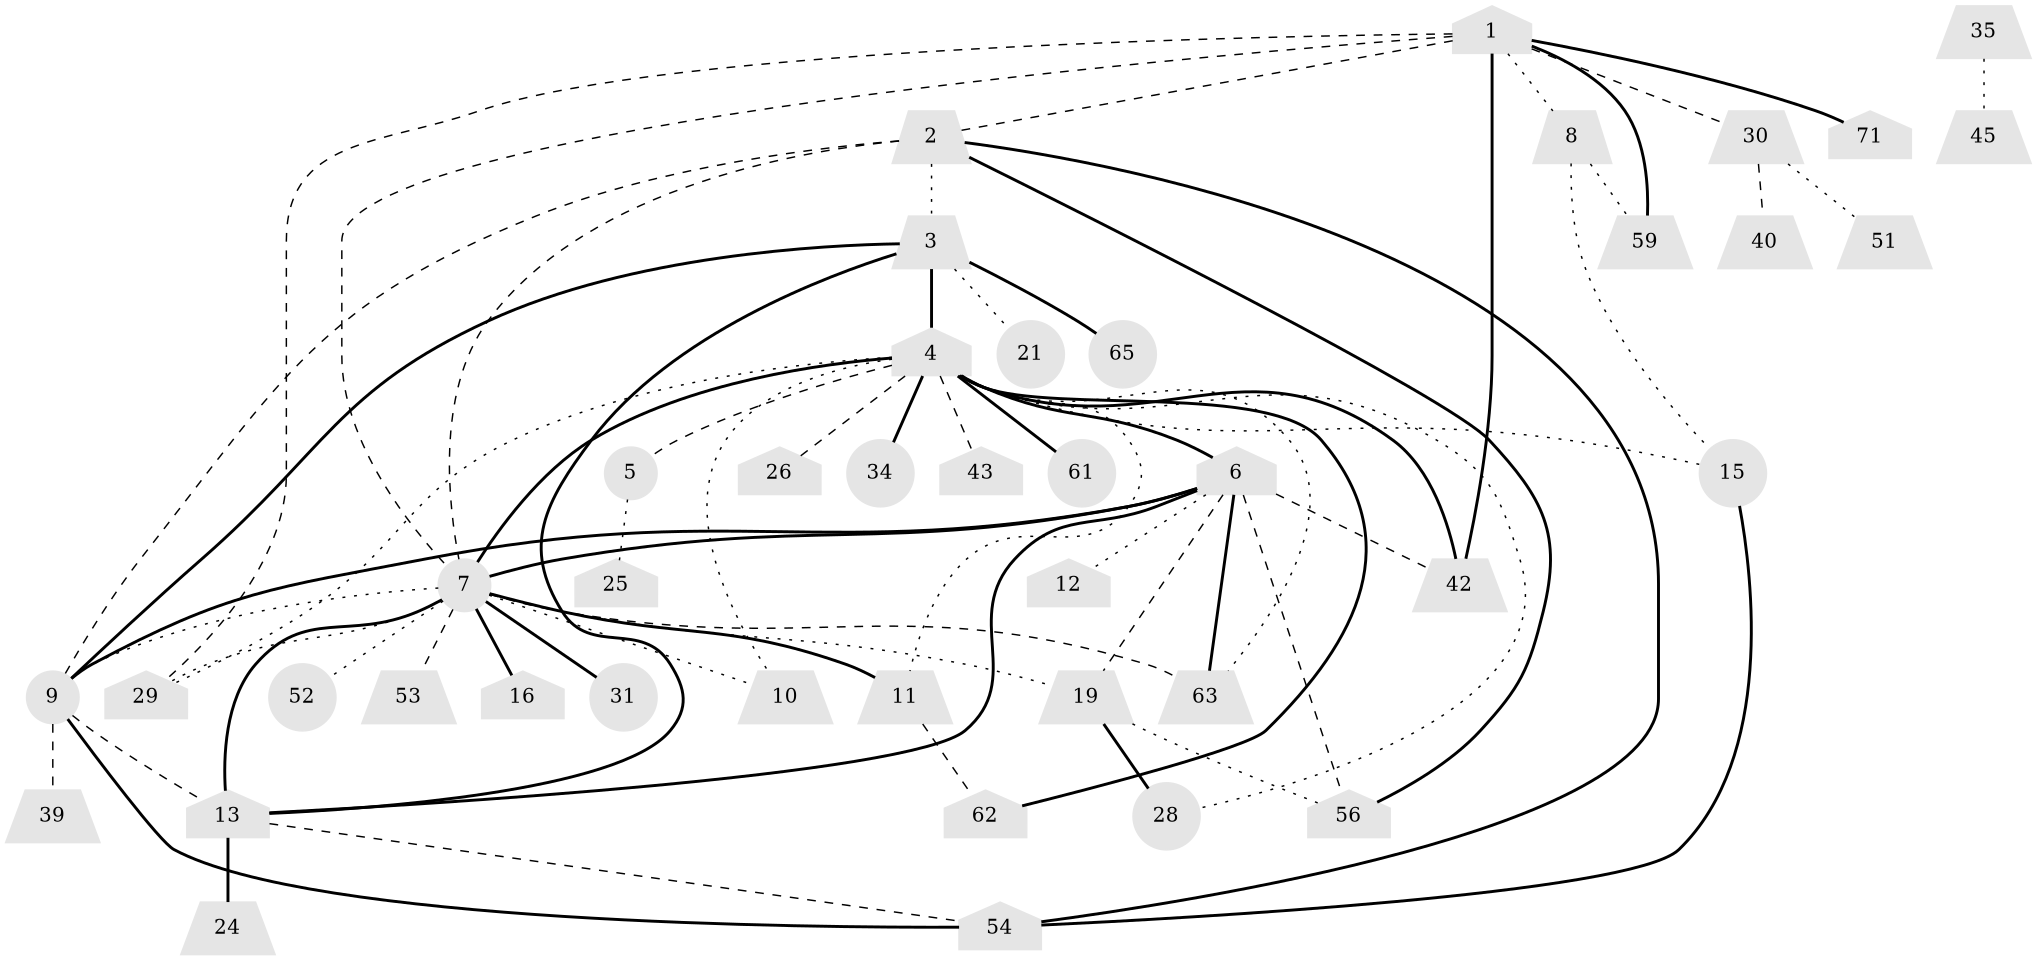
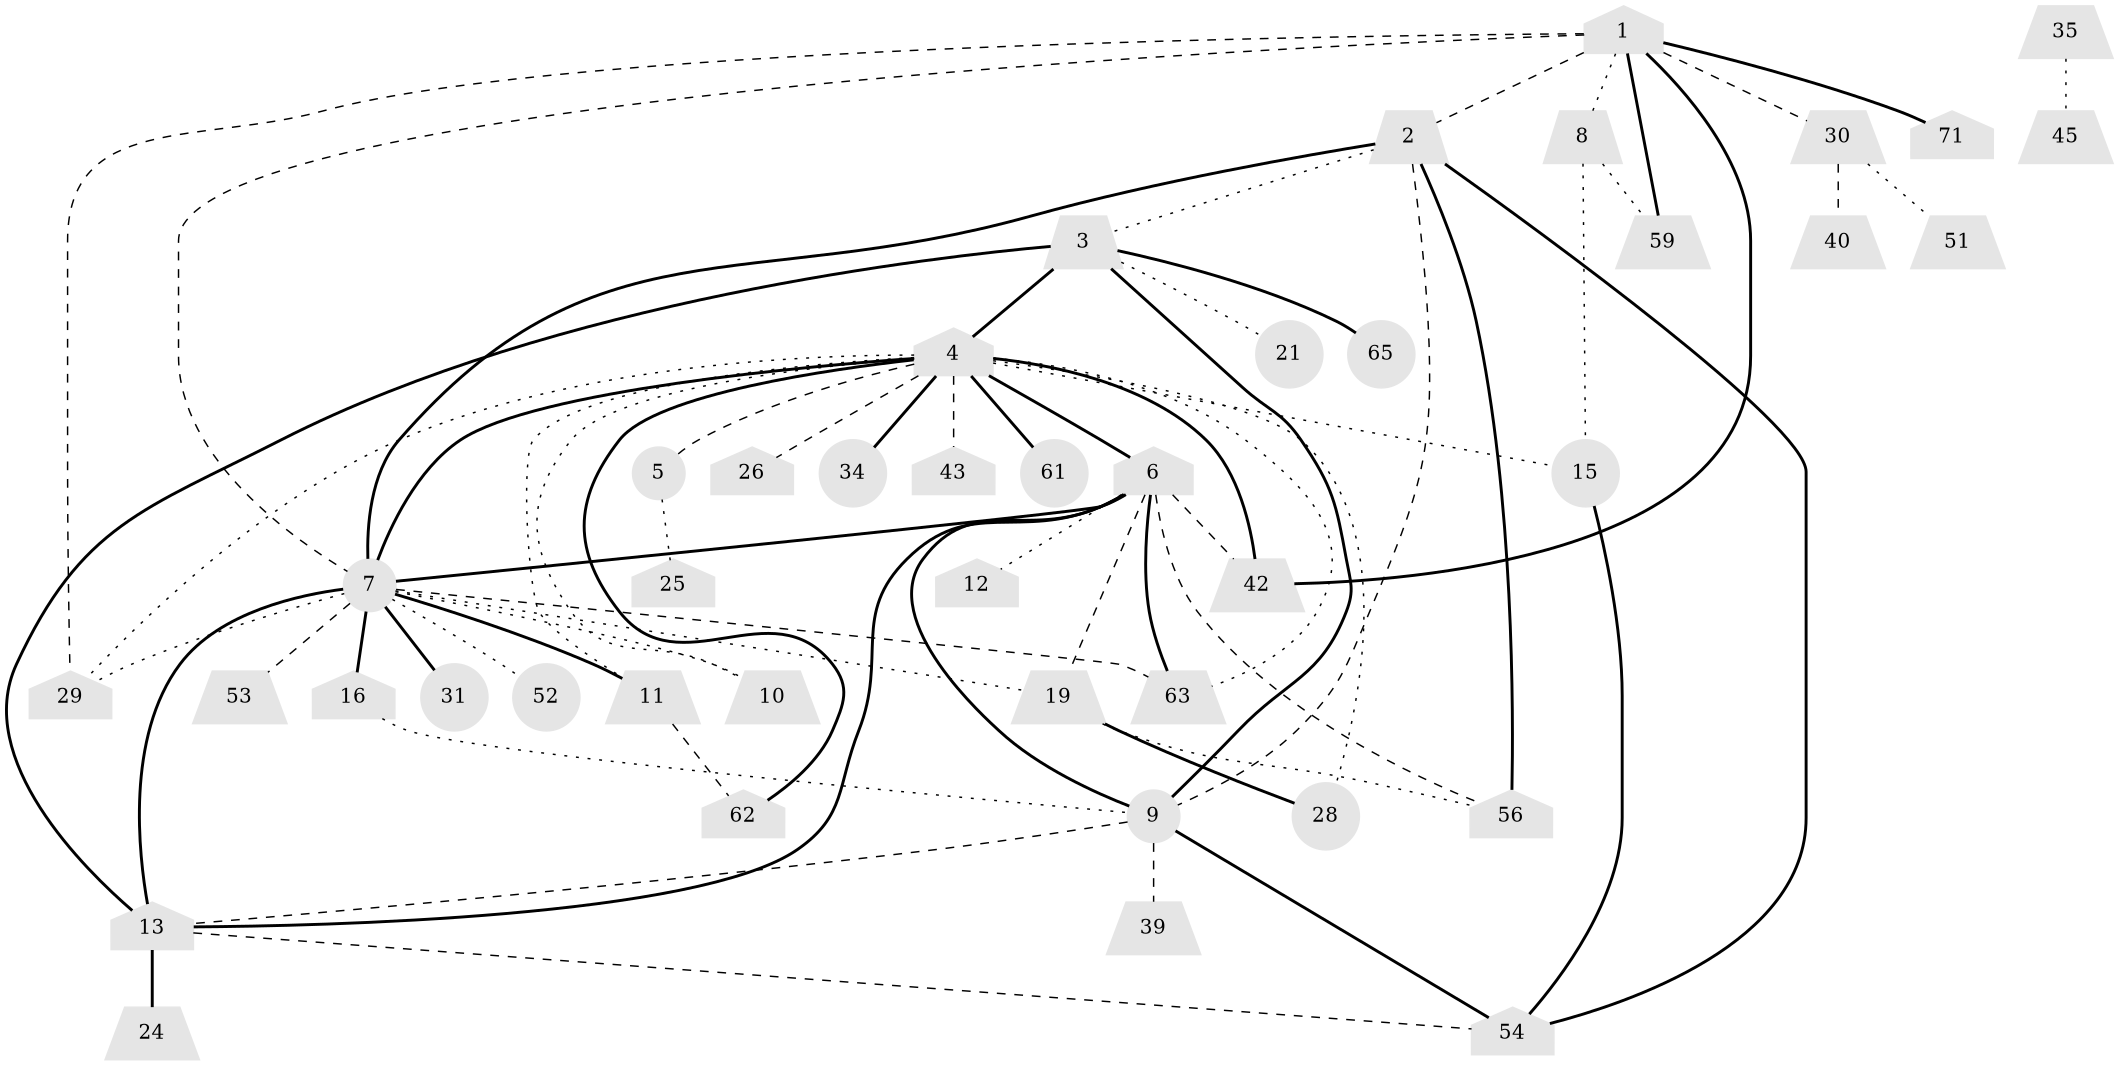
(566, 248) -> (803, 257)
(249, 614) -> (753, 777)
